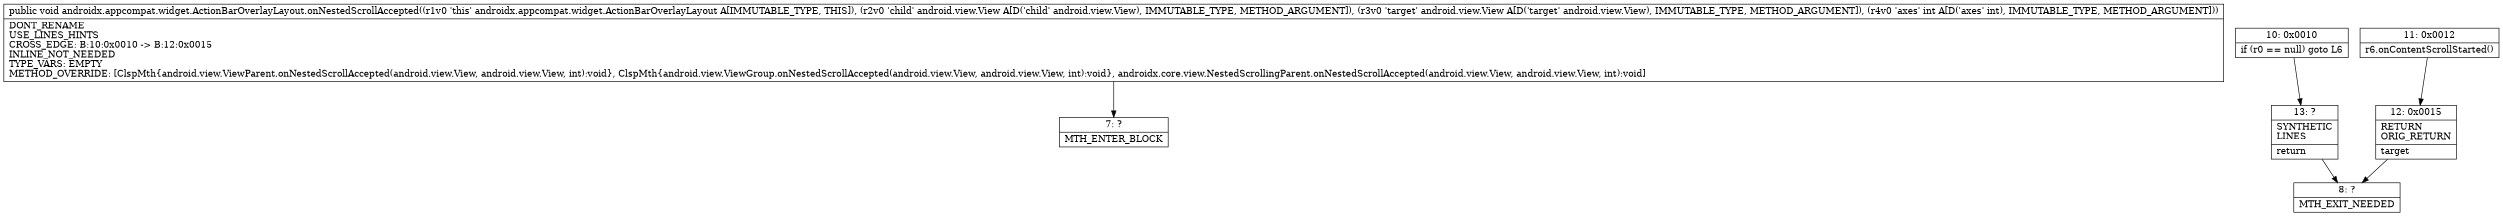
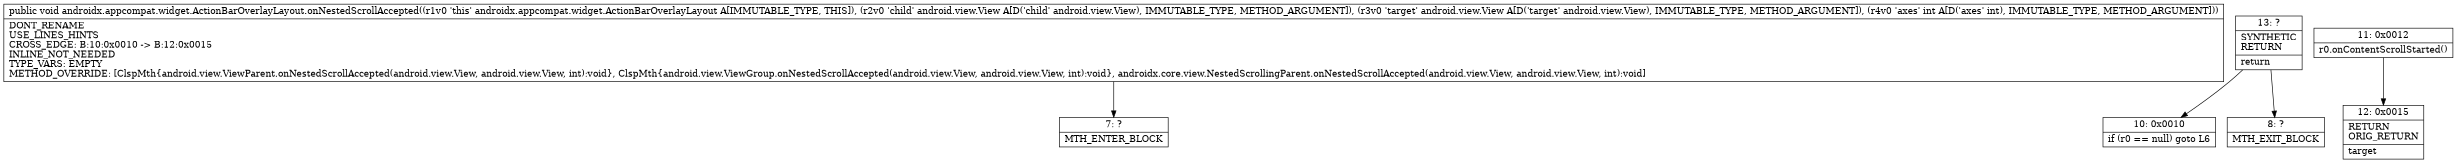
(2430, 50) -> (2383, 50)
(2297, 78) -> (2215, 93)
(2292, 137) -> (2261, 47)
(2377, 169) -> none
(2347, 205) -> (2276, 139)
